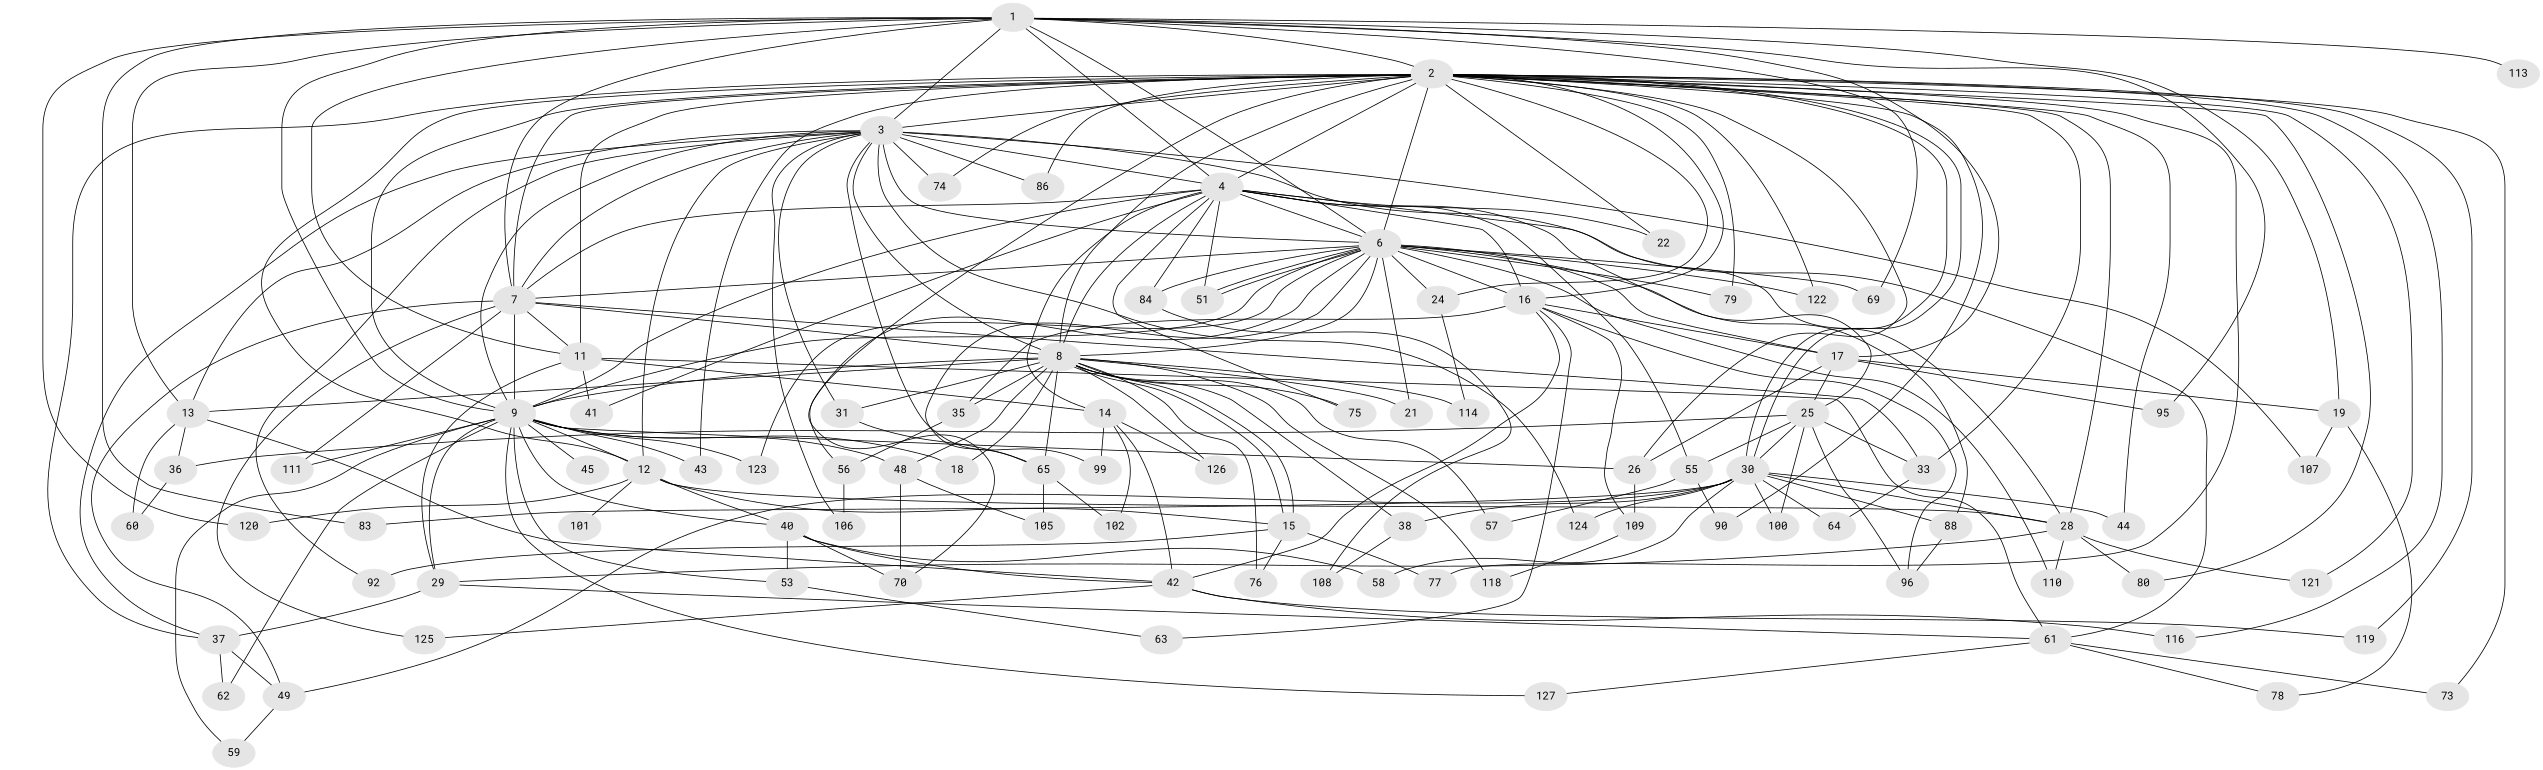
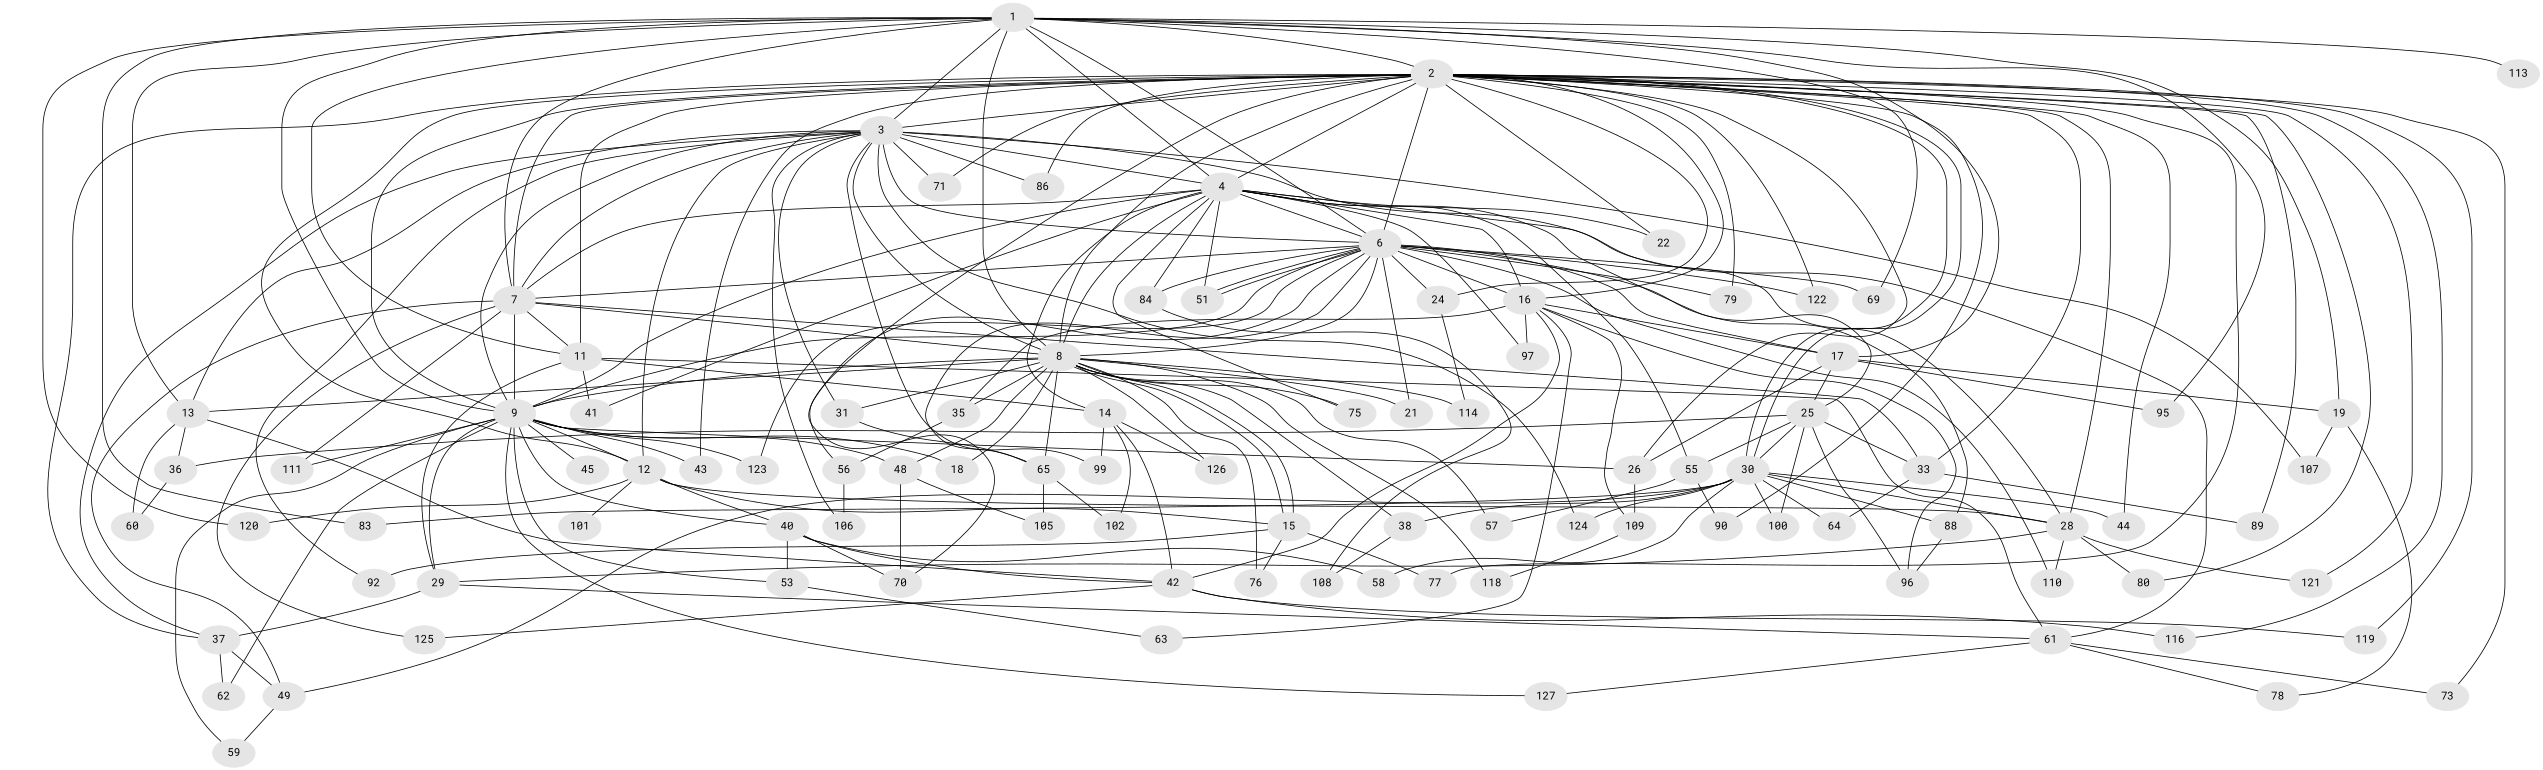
(940, 187) -> (940, 187)
none -> (983, 197)
none -> (1528, 357)
none -> (2257, 527)
